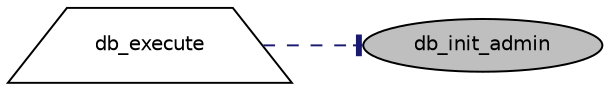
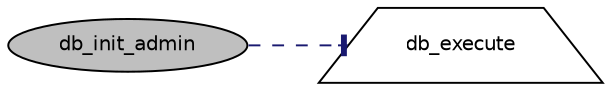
(308, 45) -> (293, 45)
